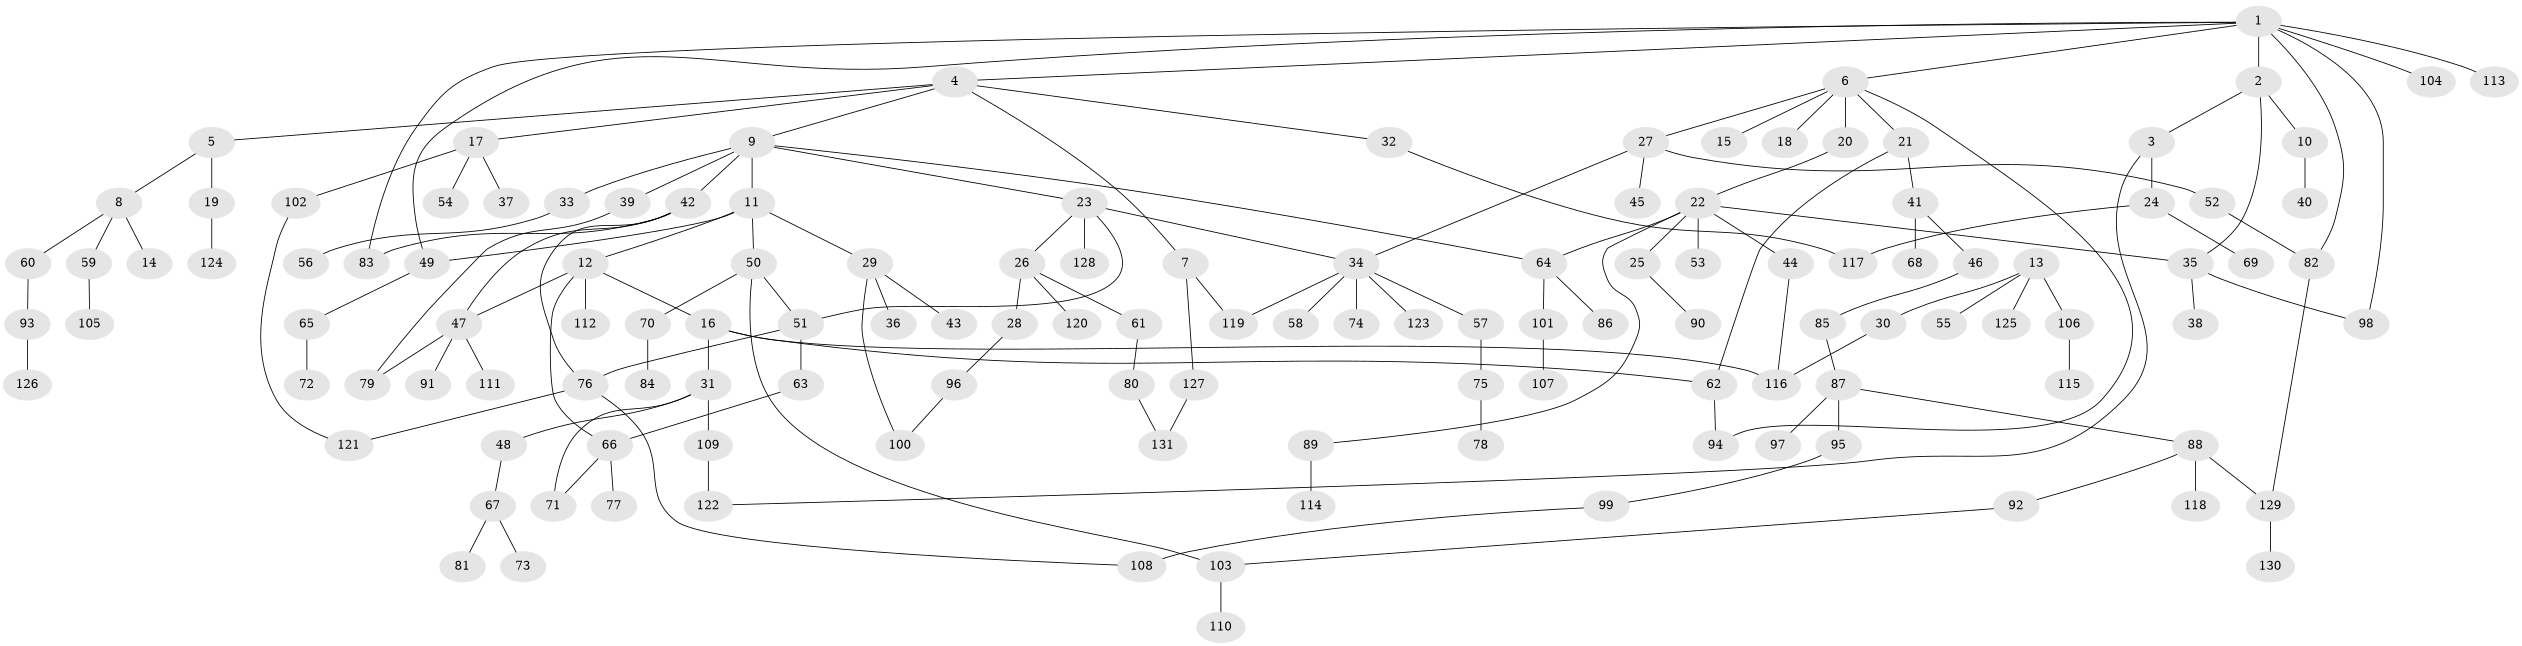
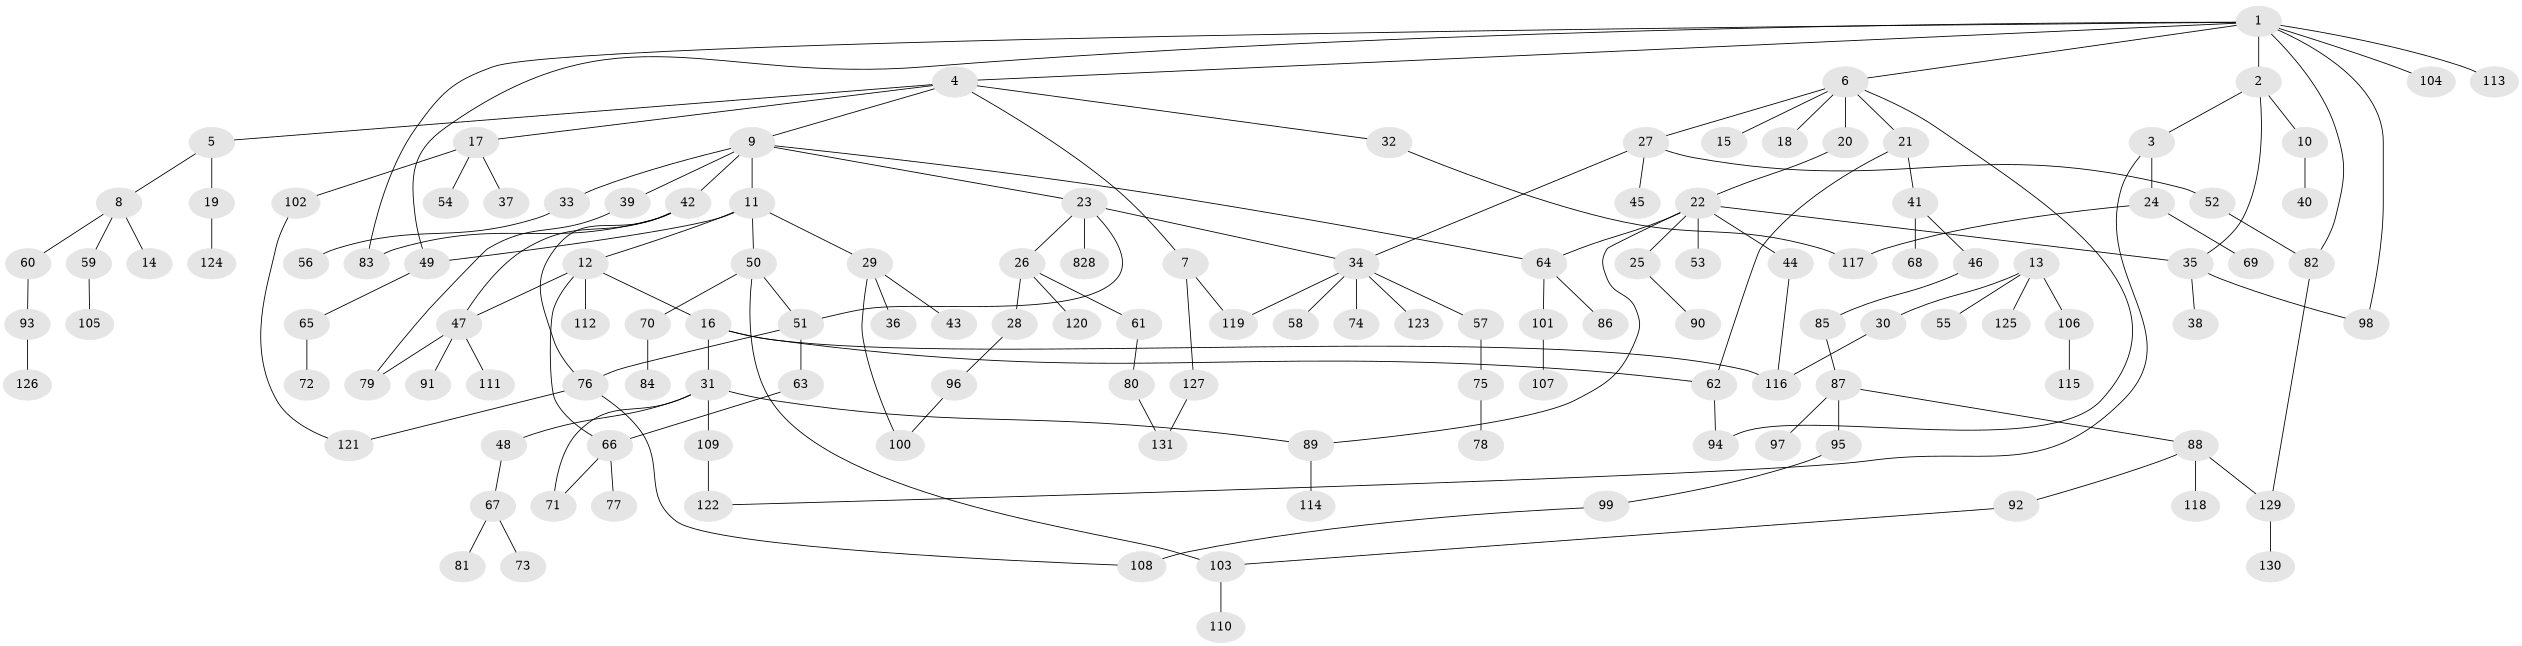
(1085, 264) -> (1085, 264)
none -> (1009, 420)
